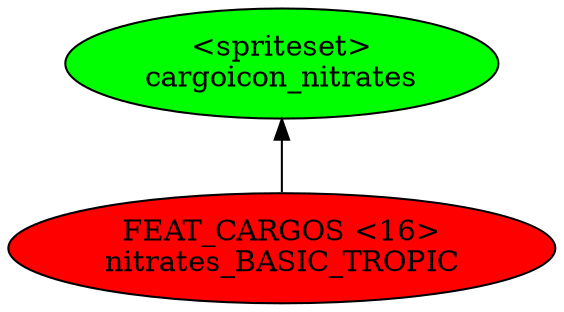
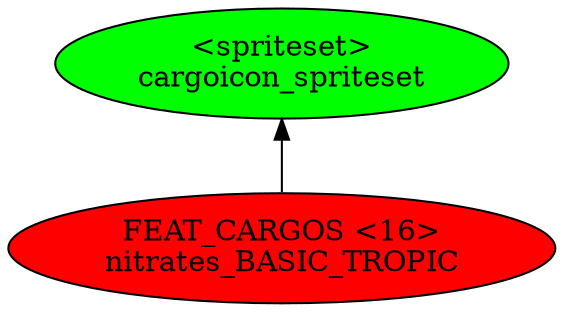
(282, 64) -> (282, 64)
